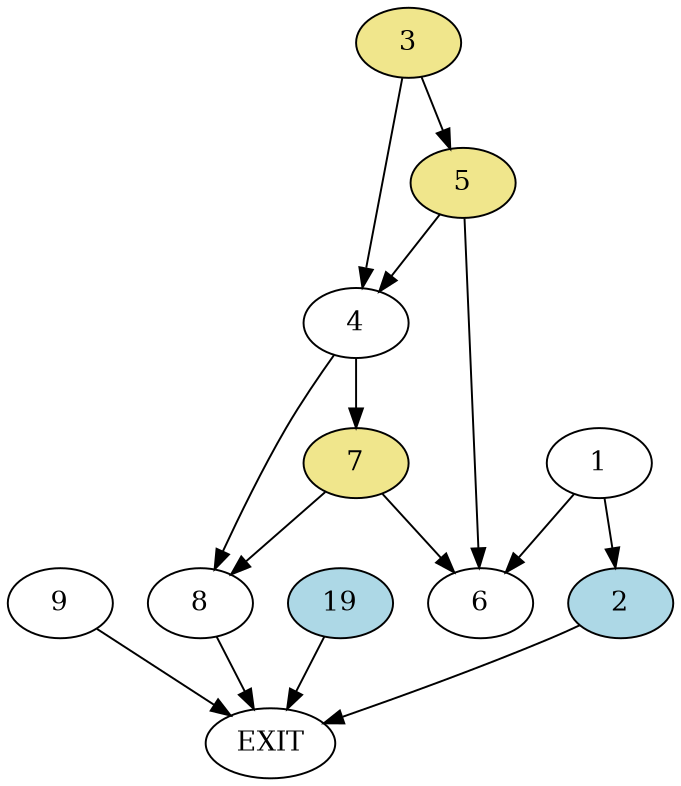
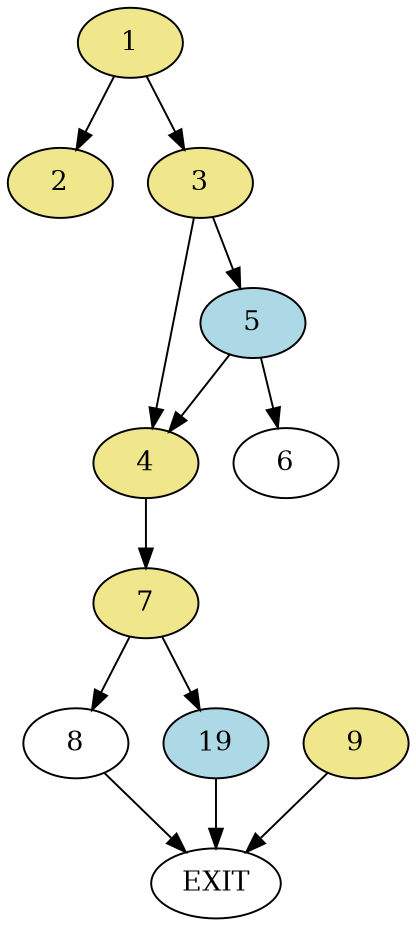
(463, 183) -> (253, 323)
(356, 323) -> (146, 463)
(274, 450) -> none
(599, 463) -> (130, 43)
(412, 526) -> (176, 665)
(547, 526) -> (161, 104)
(60, 603) -> (356, 743)
(621, 603) -> (60, 183)
(462, 673) -> none
